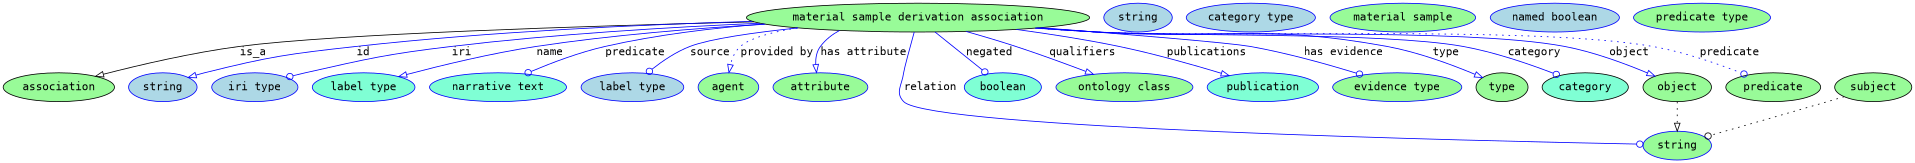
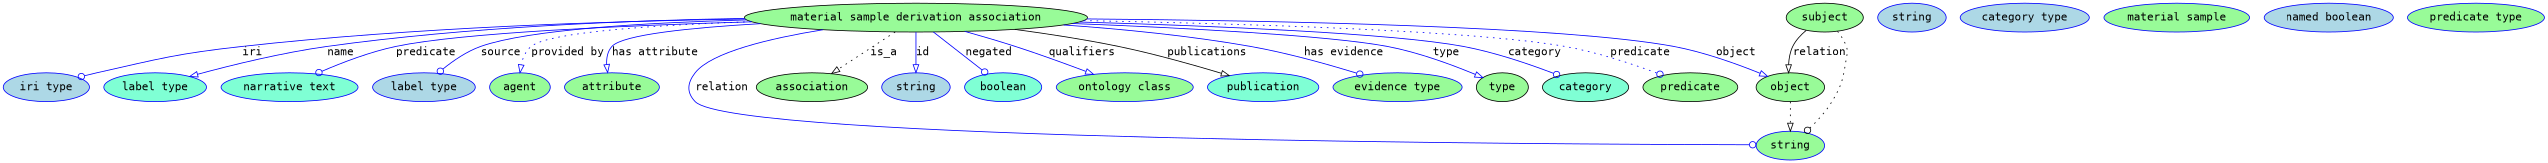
(427, 33) -> (867, 51)
none -> (1793, 45)
(1120, 47) -> (1119, 47)
